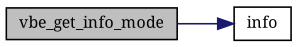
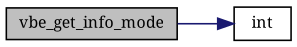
(263, 24) -> (263, 24)
